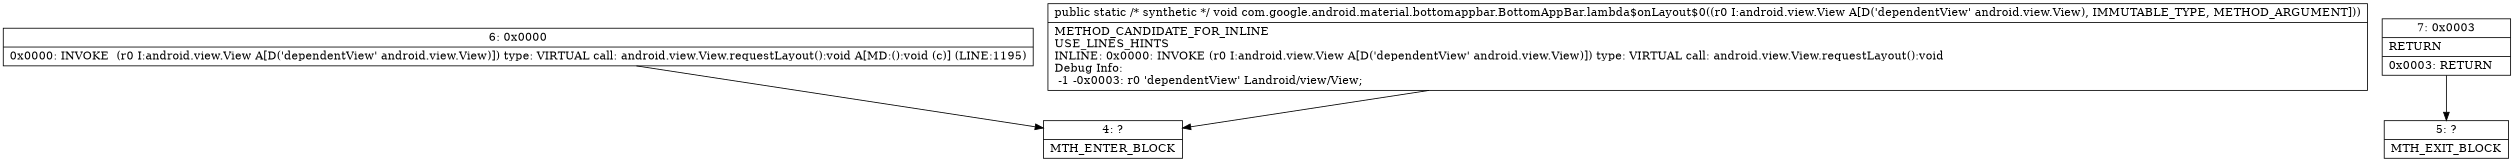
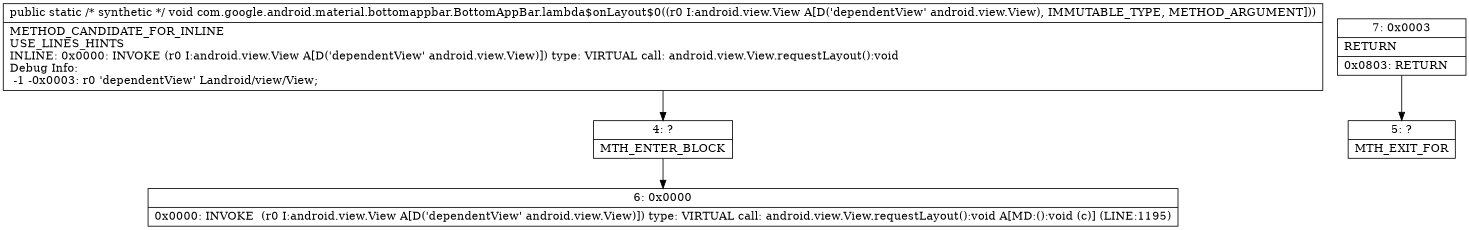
(2446, 65) -> (1402, 65)
(836, 96) -> (663, 169)
(2446, 148) -> (1402, 148)
